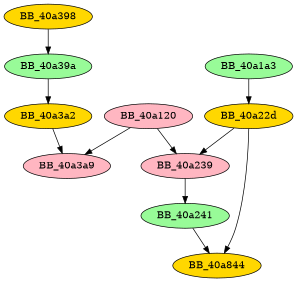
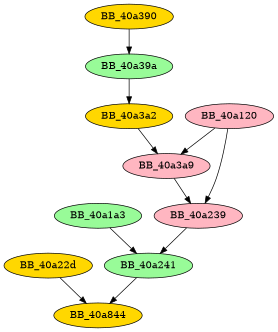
(48, 17) -> (129, 17)
(249, 88) -> (121, 238)
(220, 139) -> (181, 188)
